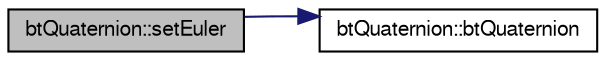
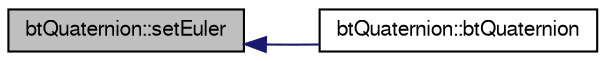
(272, 16) -> (293, 45)
